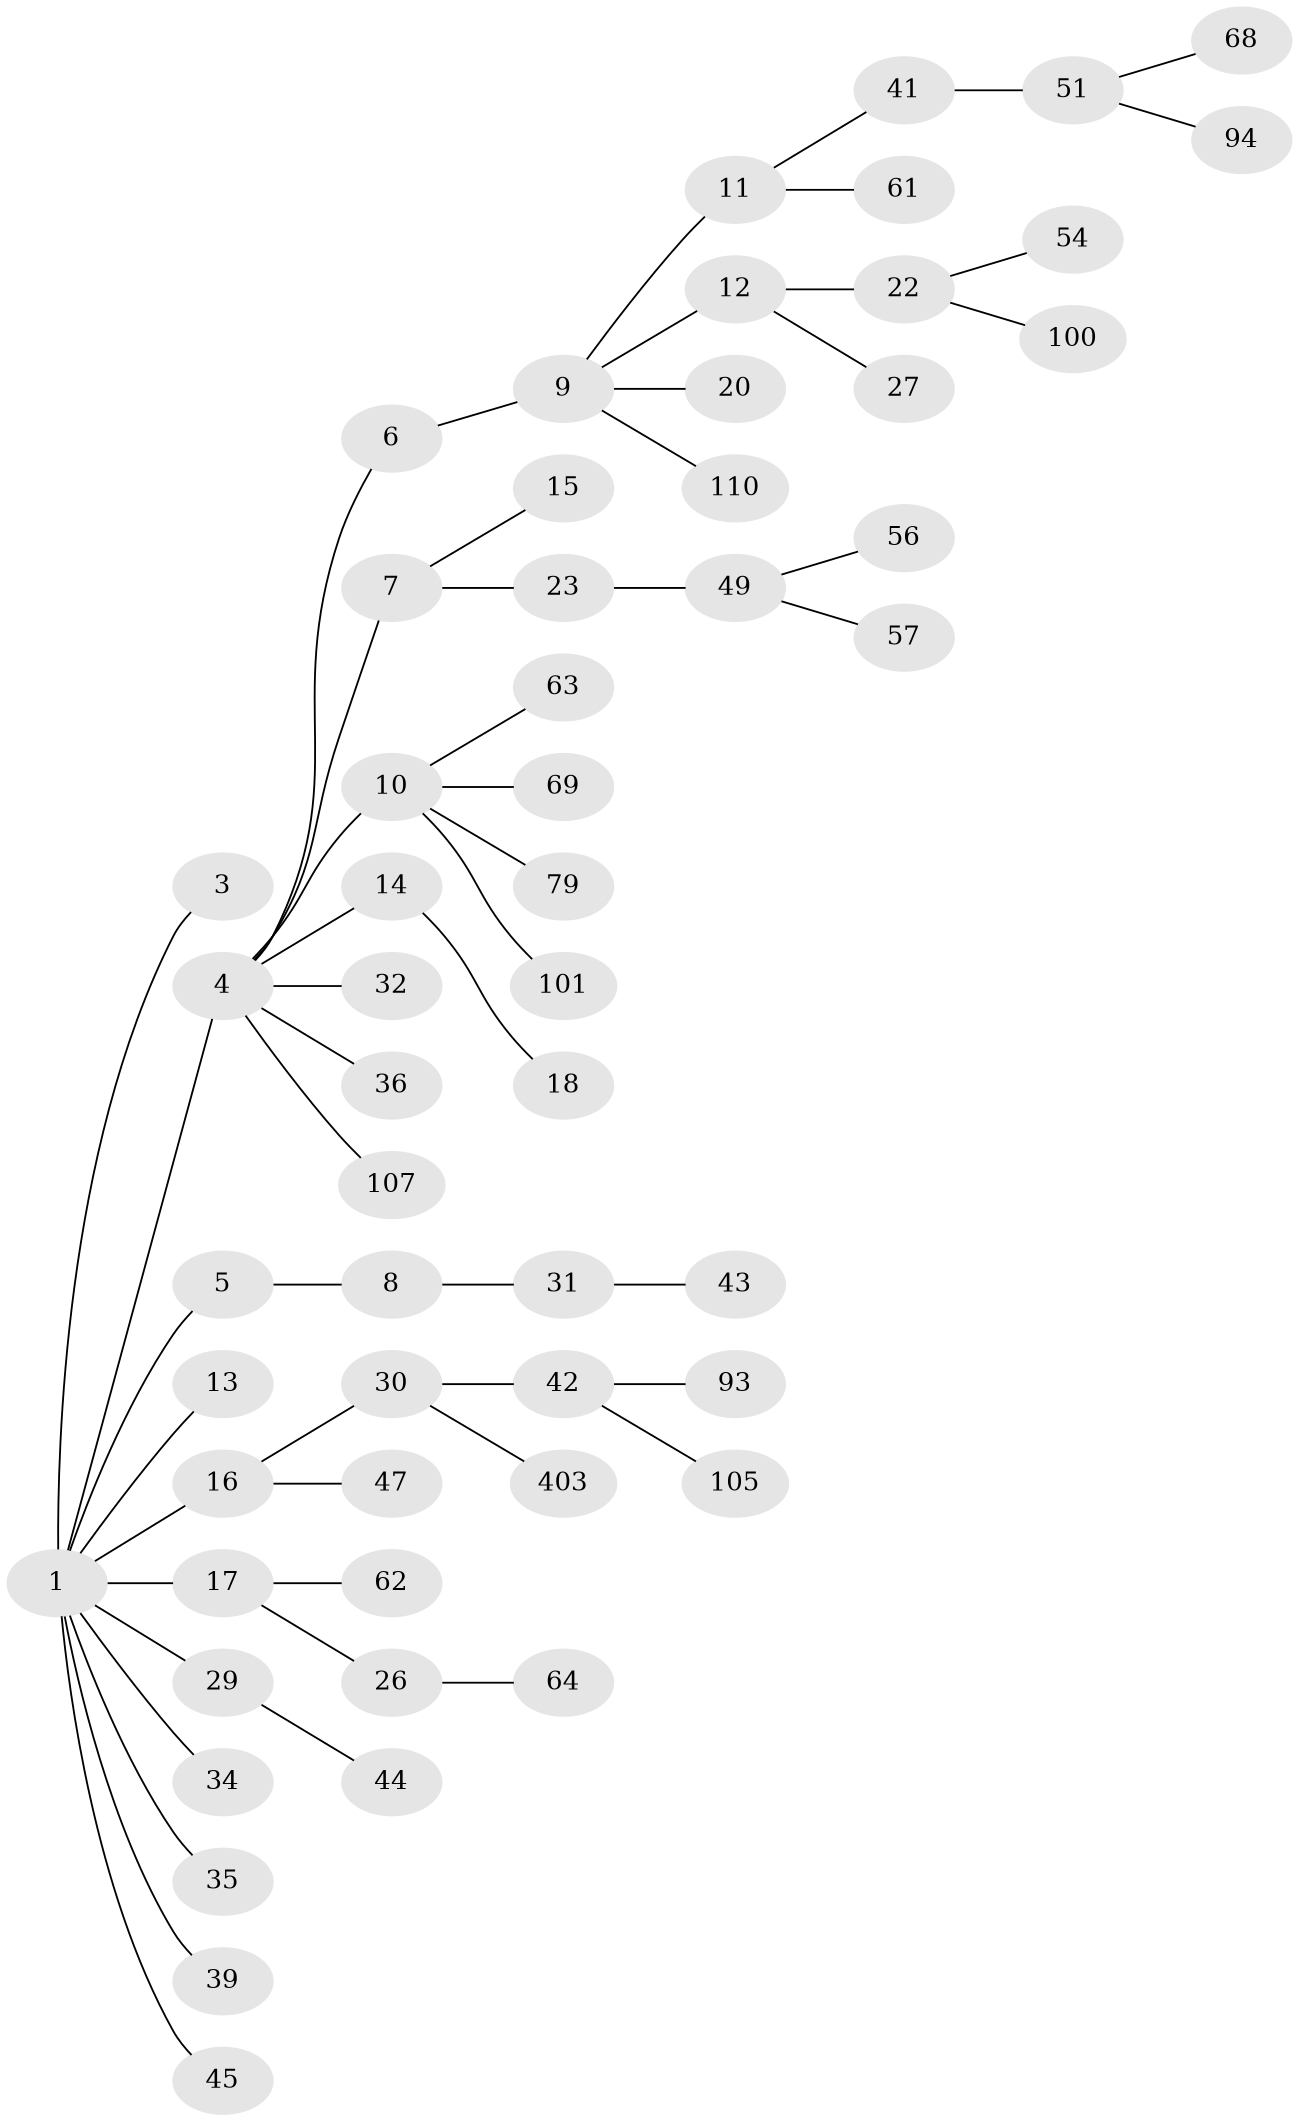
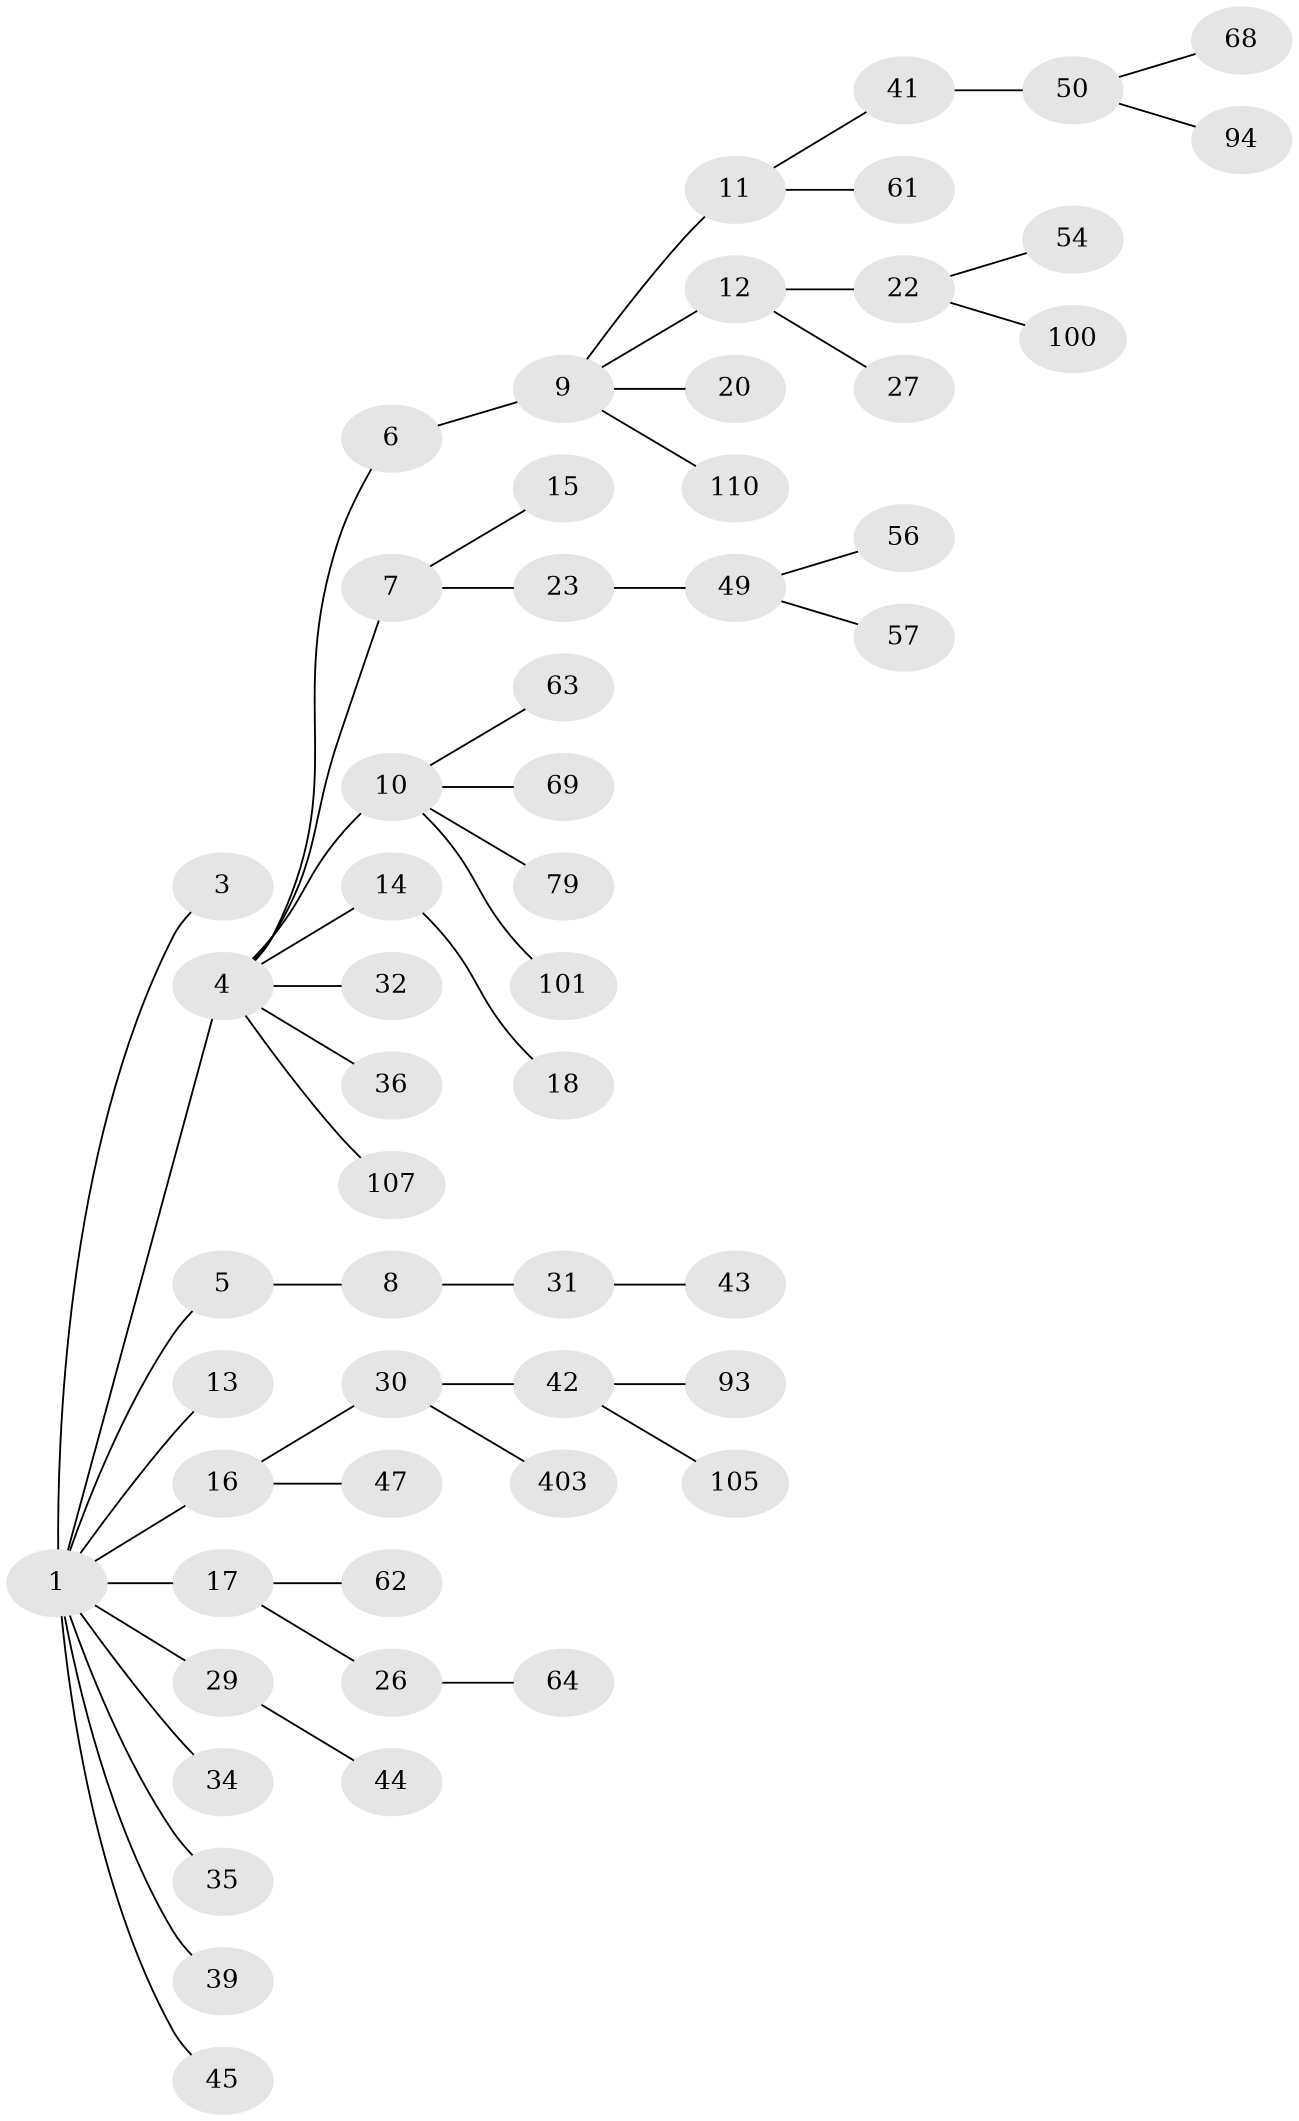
(1073, 90) -> (1073, 90)
